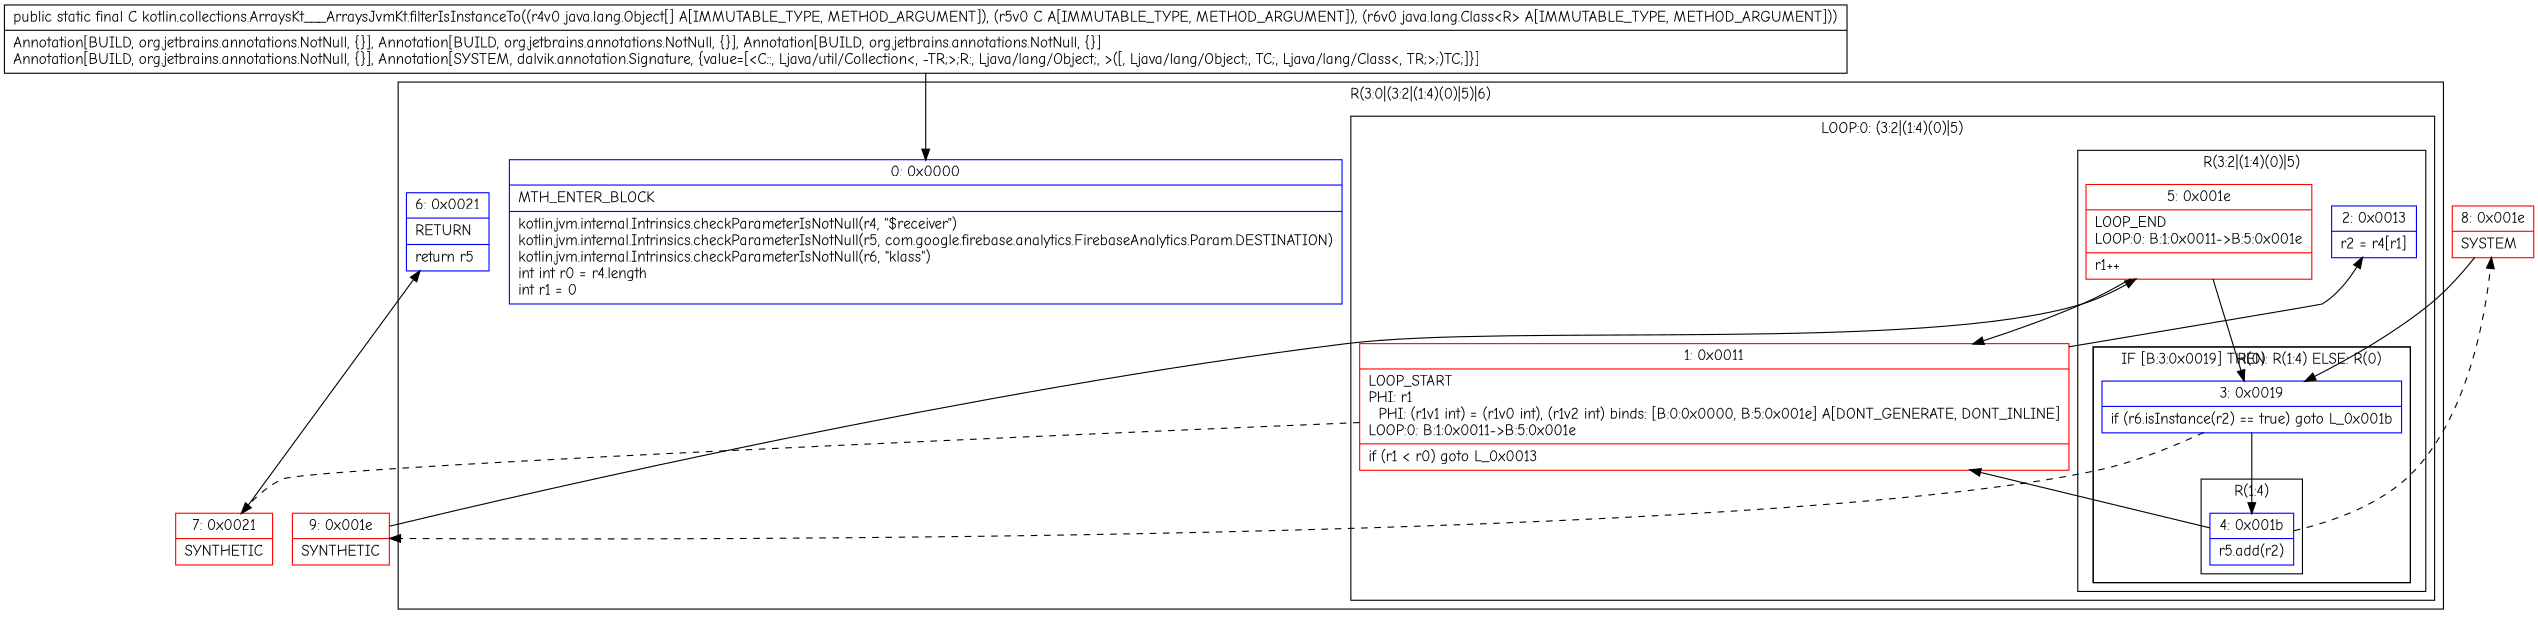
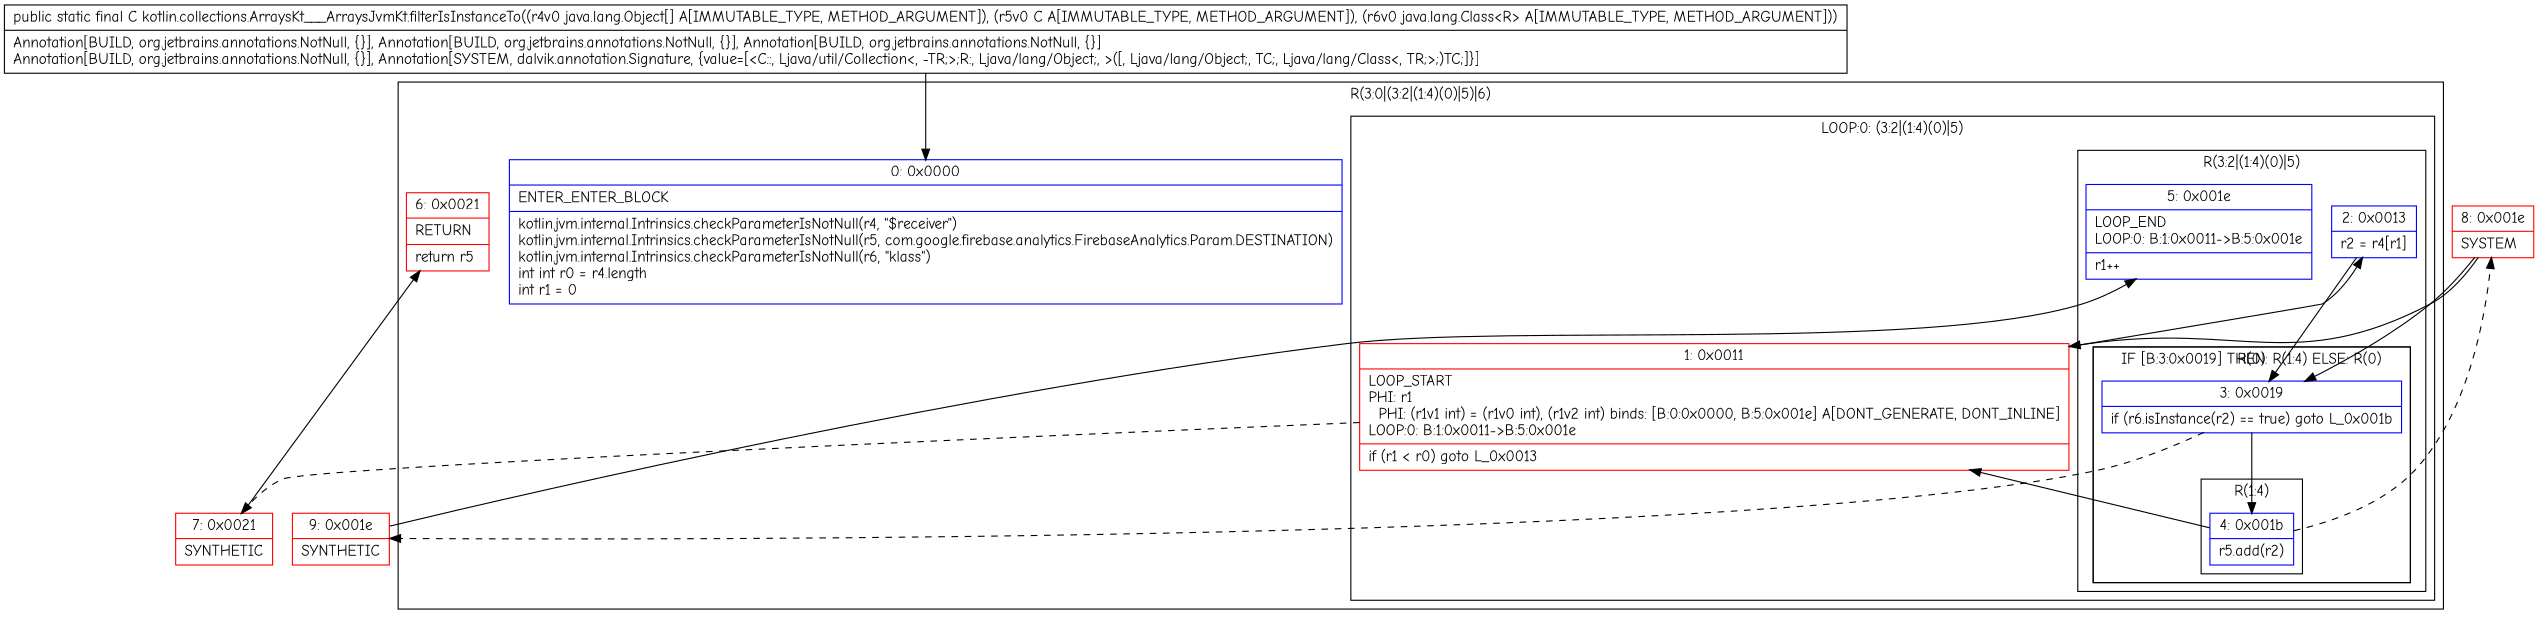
(586, 198) -> (594, 198)
(448, 232) -> (448, 232)
(2199, 232) -> (2199, 232)
(2044, 319) -> (2324, 339)
(2228, 327) -> (2316, 315)
